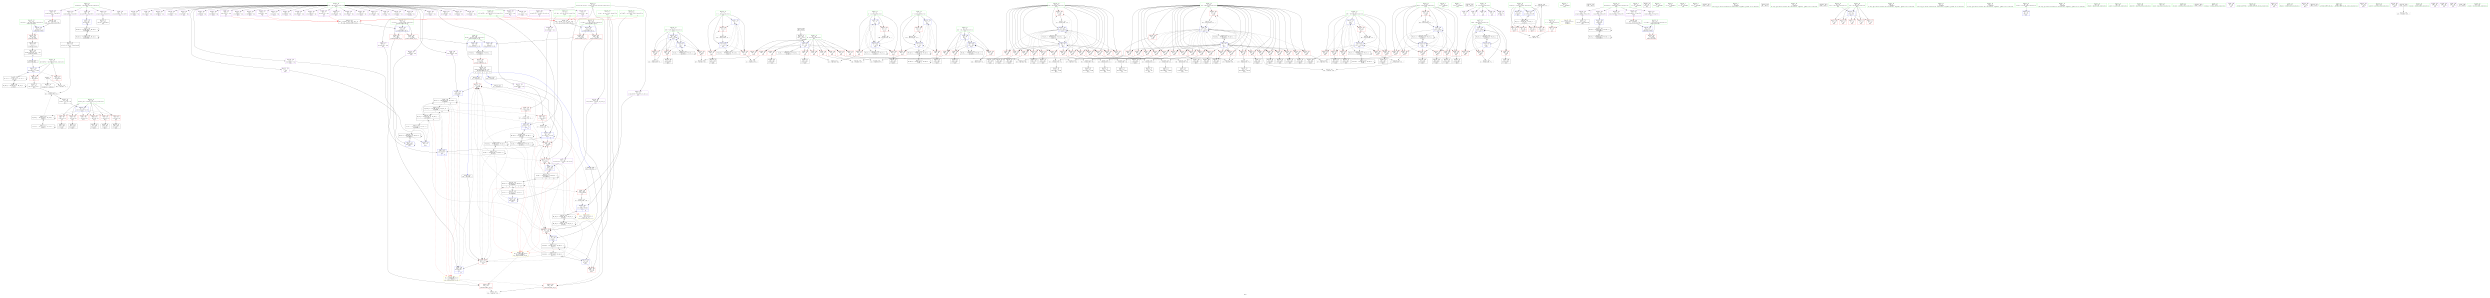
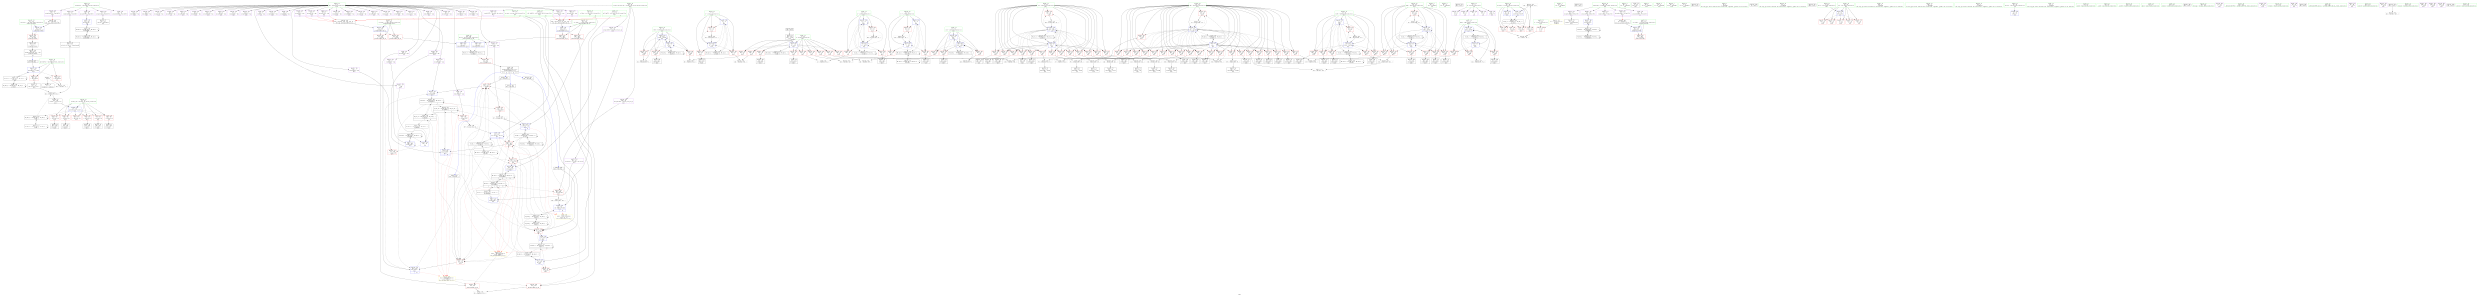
none -> (392, 152)
